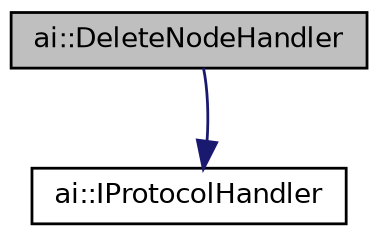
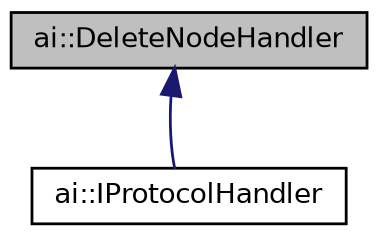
(208, 104) -> (171, 132)
